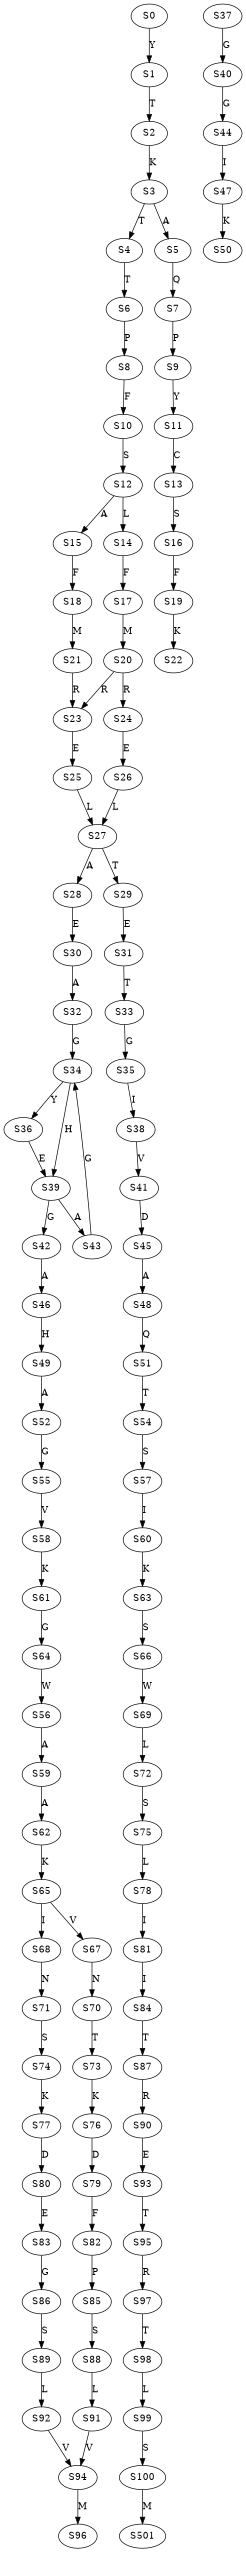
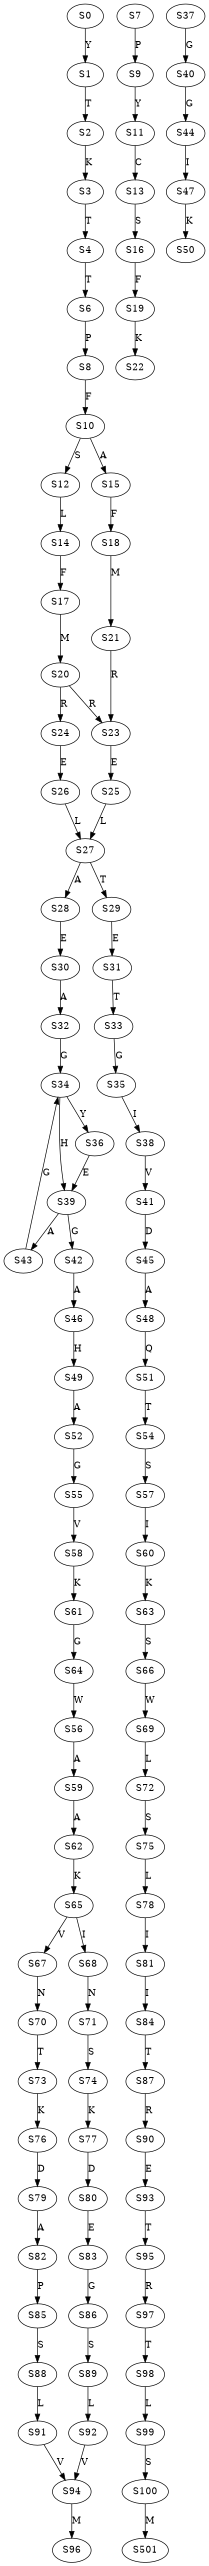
(173, 251) -> none
(100, 512) -> (97, 453)
(95, 2214) -> (41, 2228)
